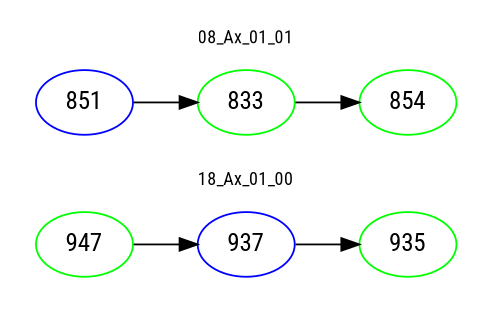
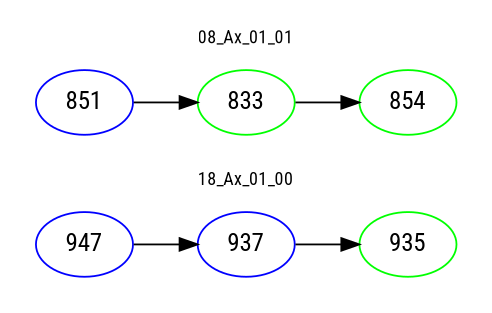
(84, 244) -> (84, 244)
